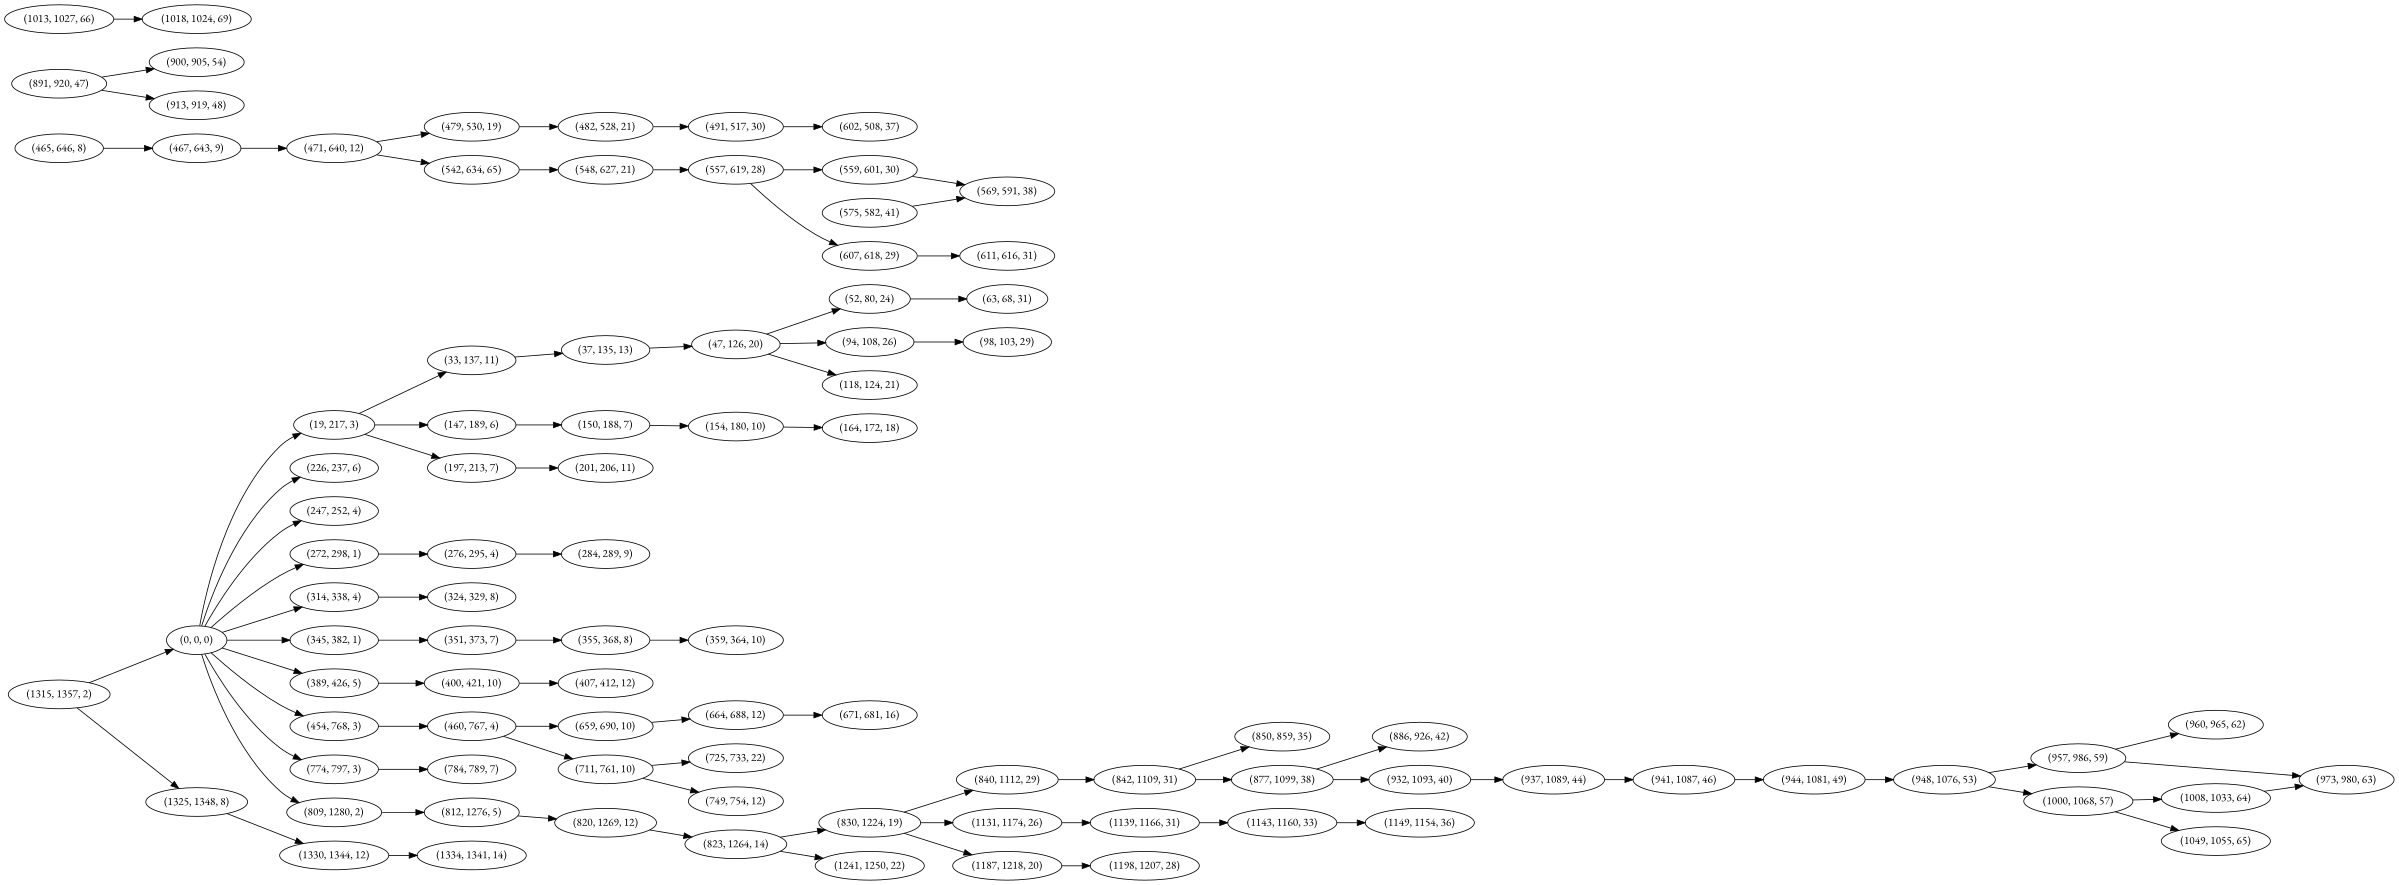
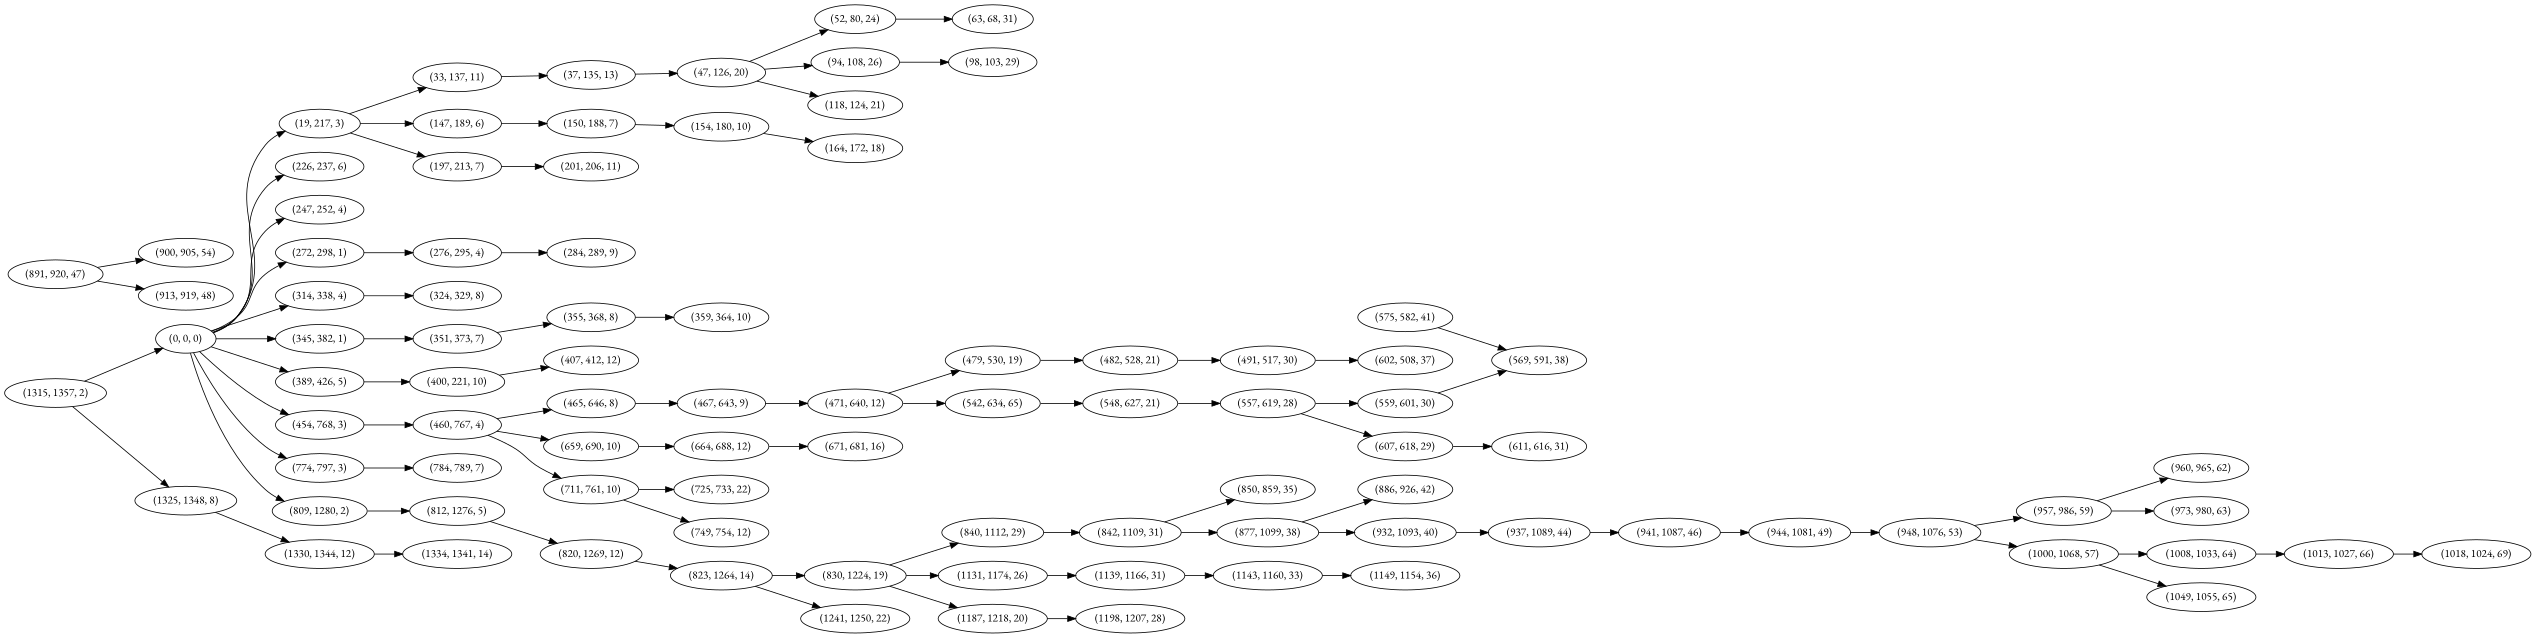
none -> (520, 415)
(472, 683) -> (457, 382)
(2280, 789) -> (2266, 554)
